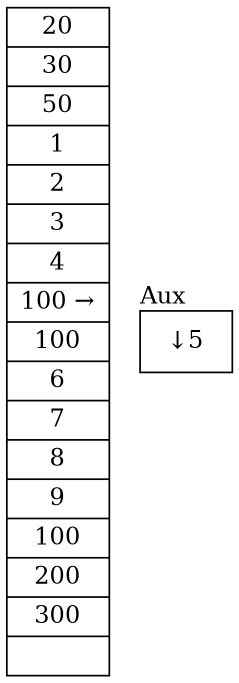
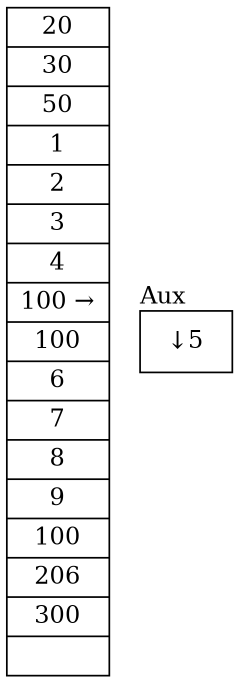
(58, 577) -> (58, 577)
